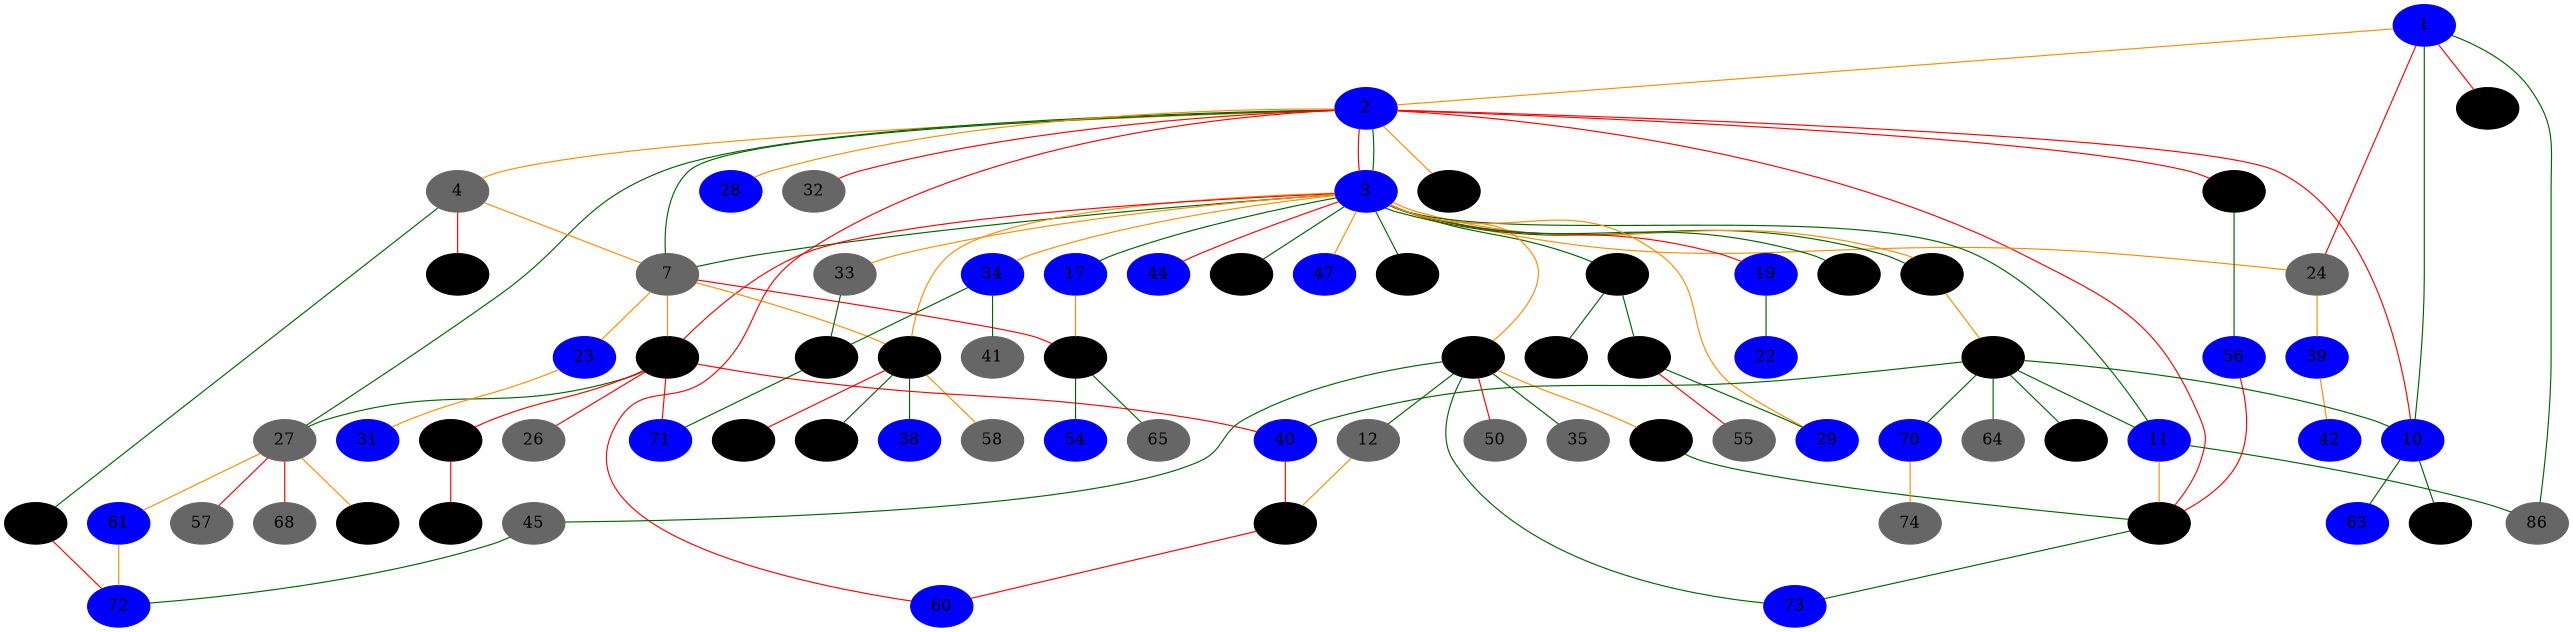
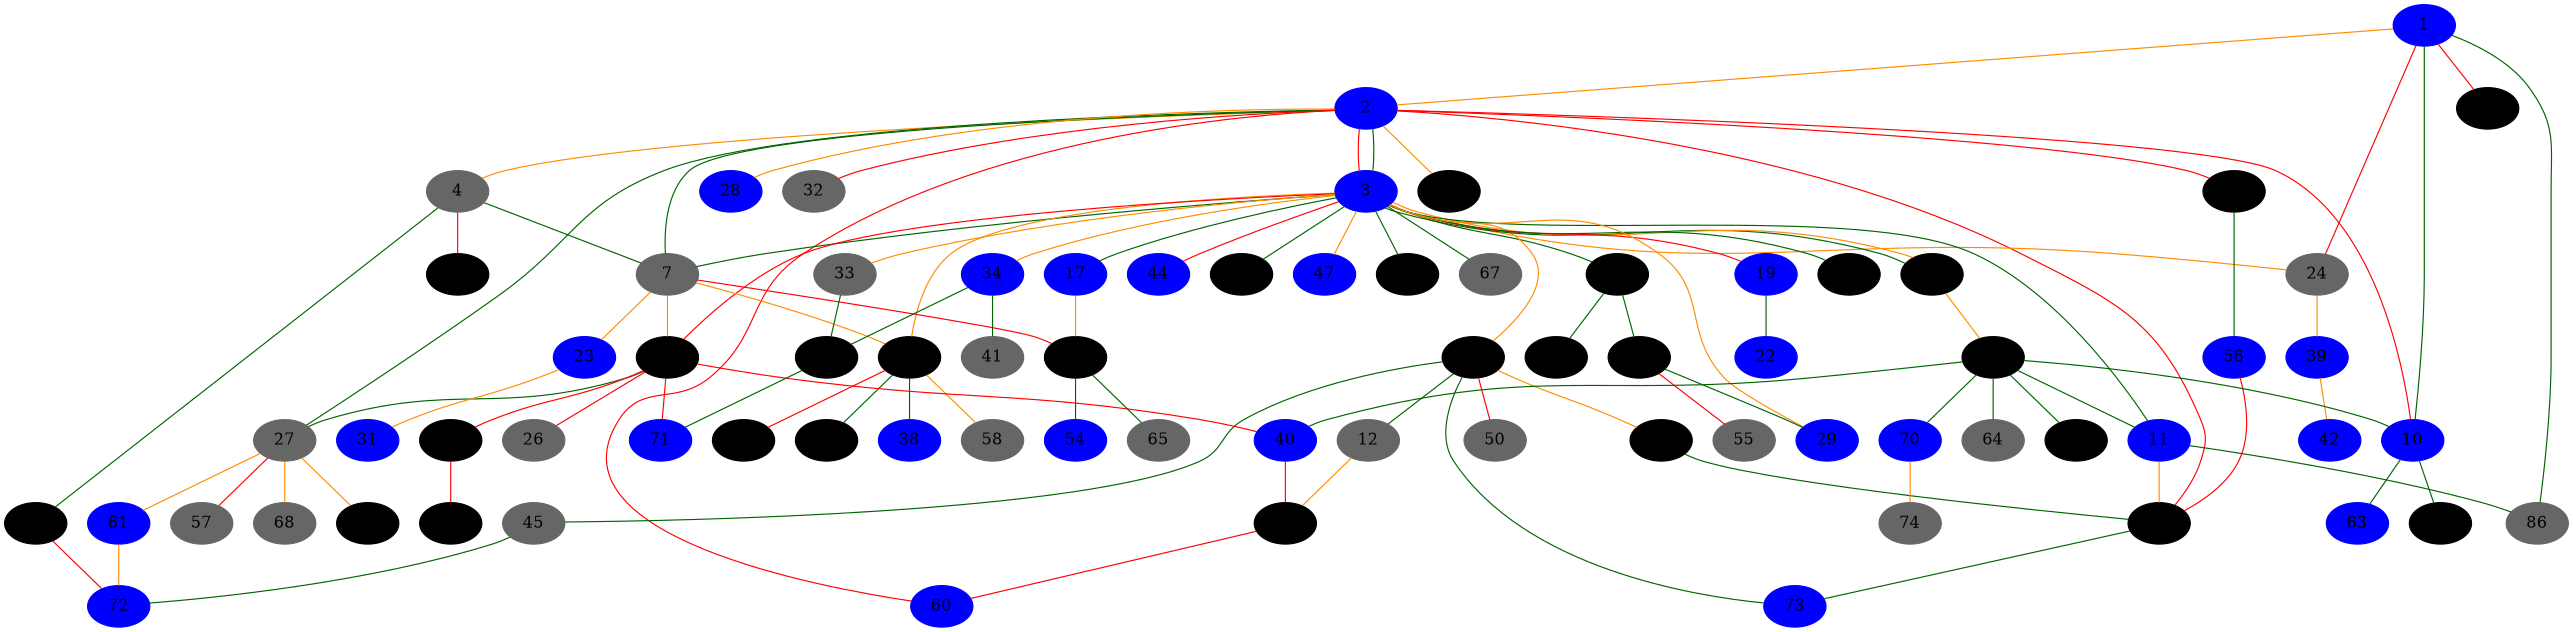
(559, 231) -> (559, 231)
none -> (1491, 274)
(1578, 440) -> none
(285, 482) -> (285, 482)
